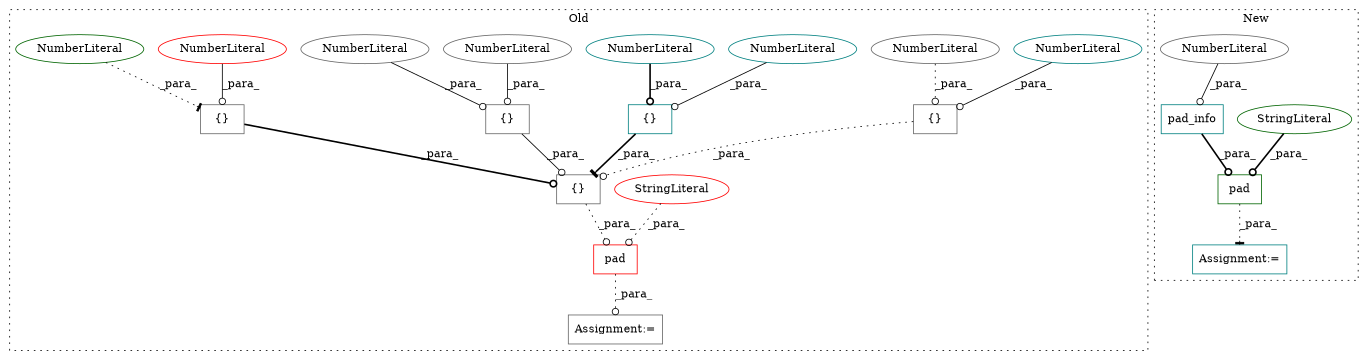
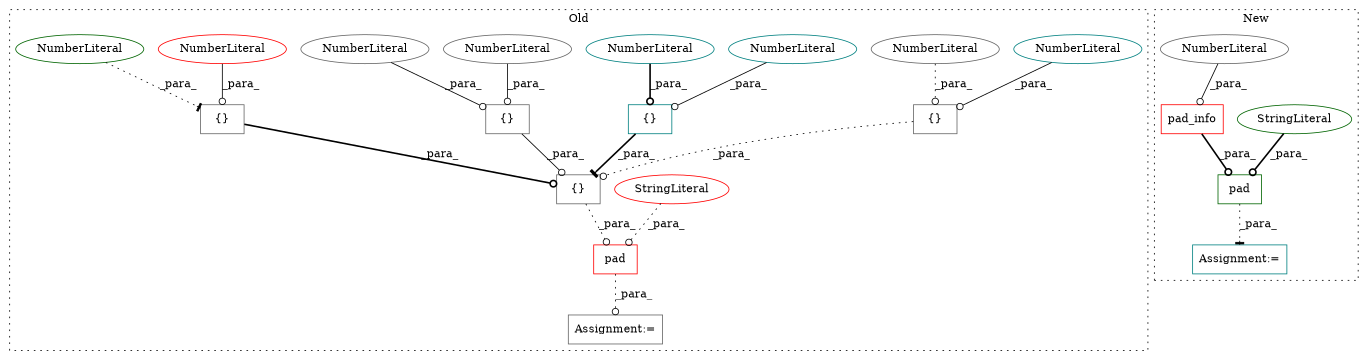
(1192, 119) -> (1192, 119)
